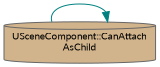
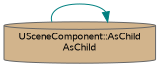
(80, 43) -> (80, 43)
